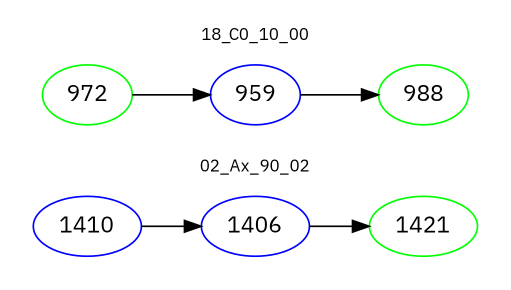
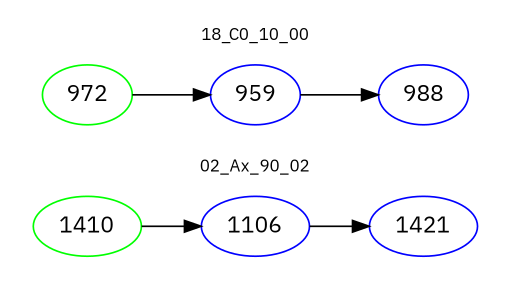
(423, 95) -> (423, 95)
(87, 226) -> (87, 226)
(255, 226) -> (255, 226)
(423, 226) -> (423, 226)
